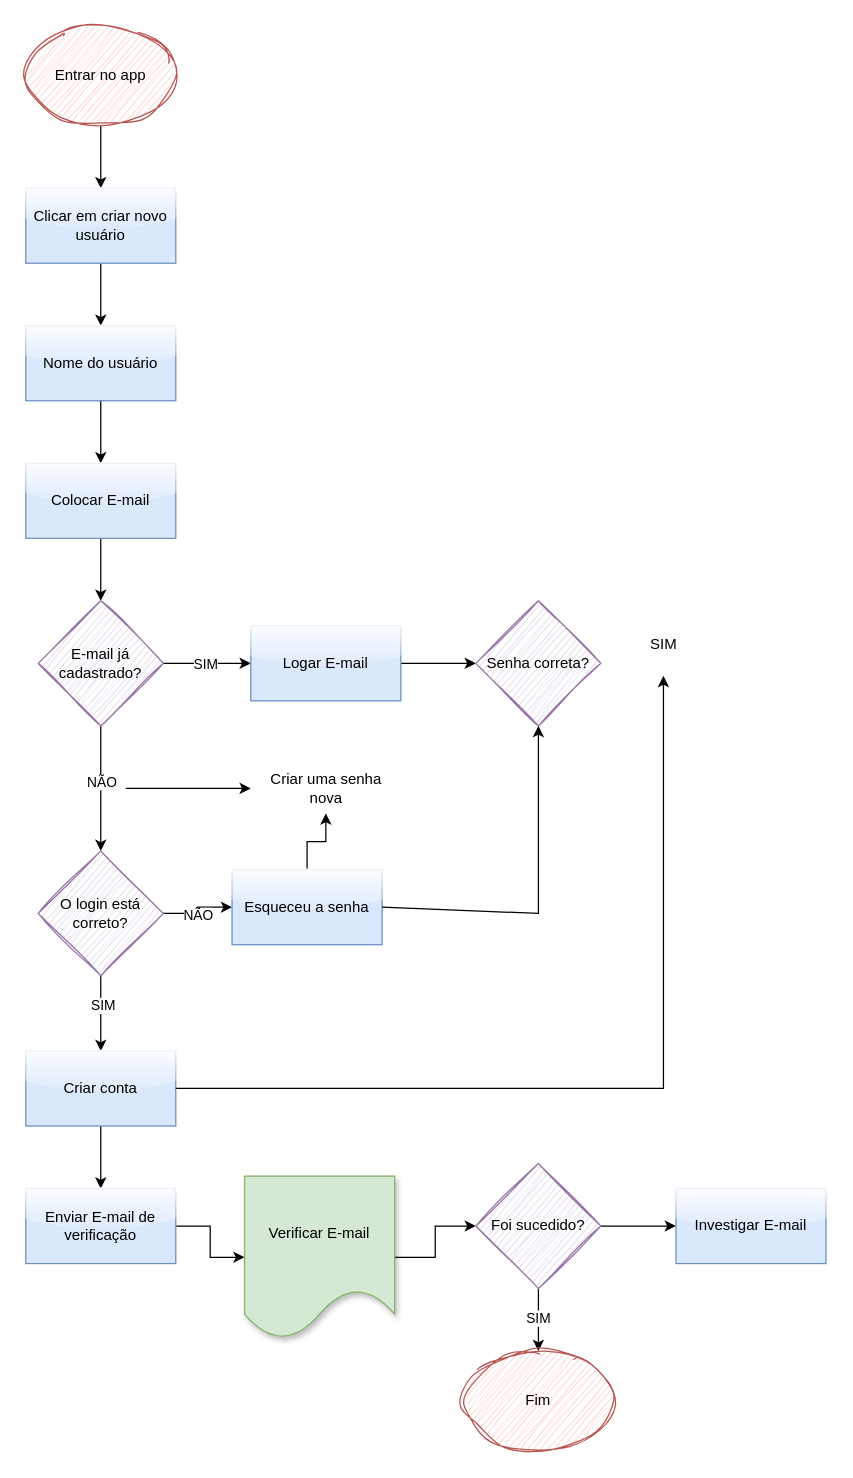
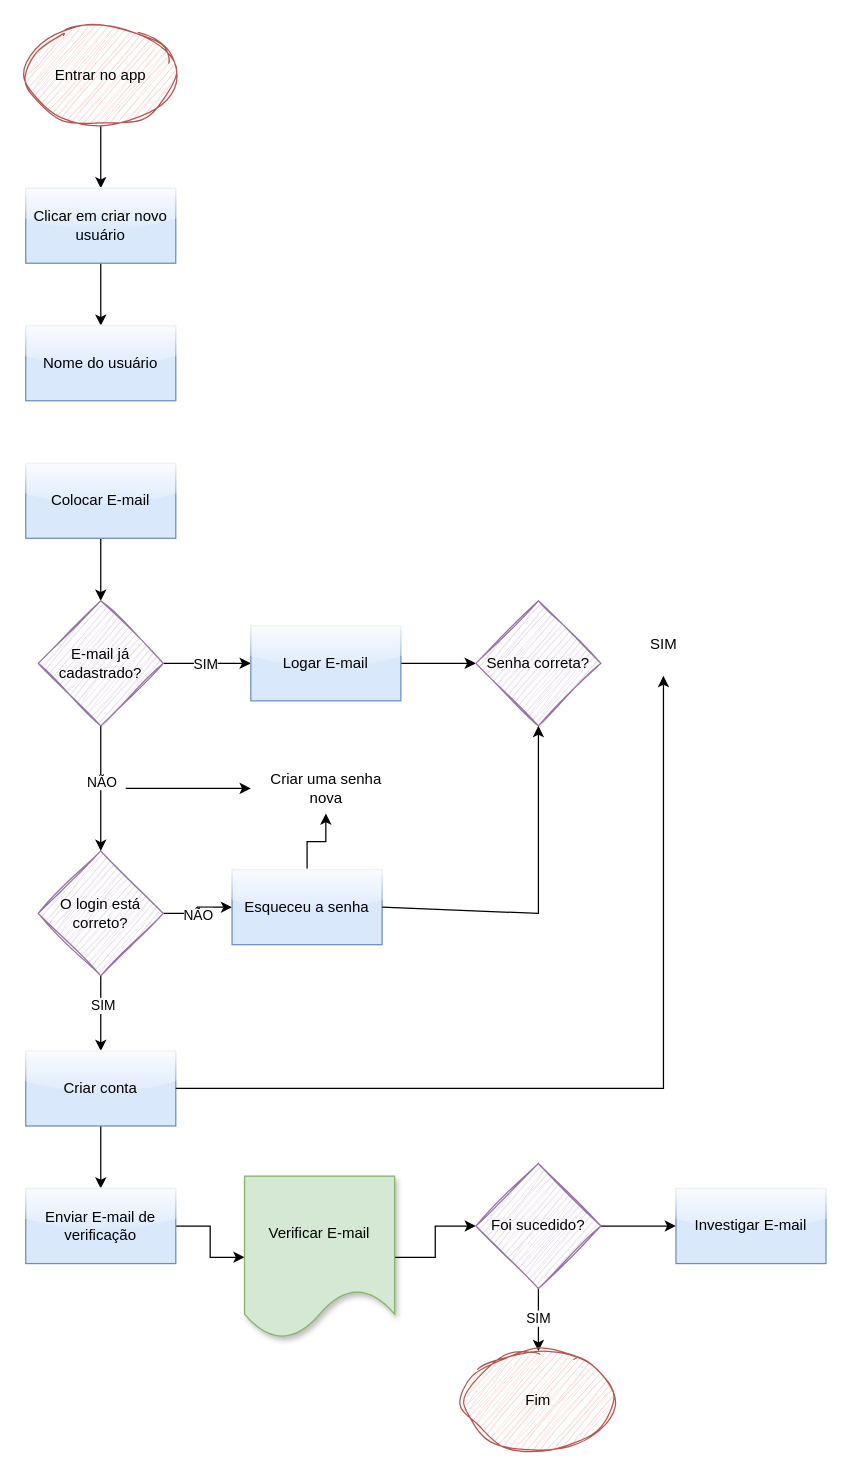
(101, 428) -> none
